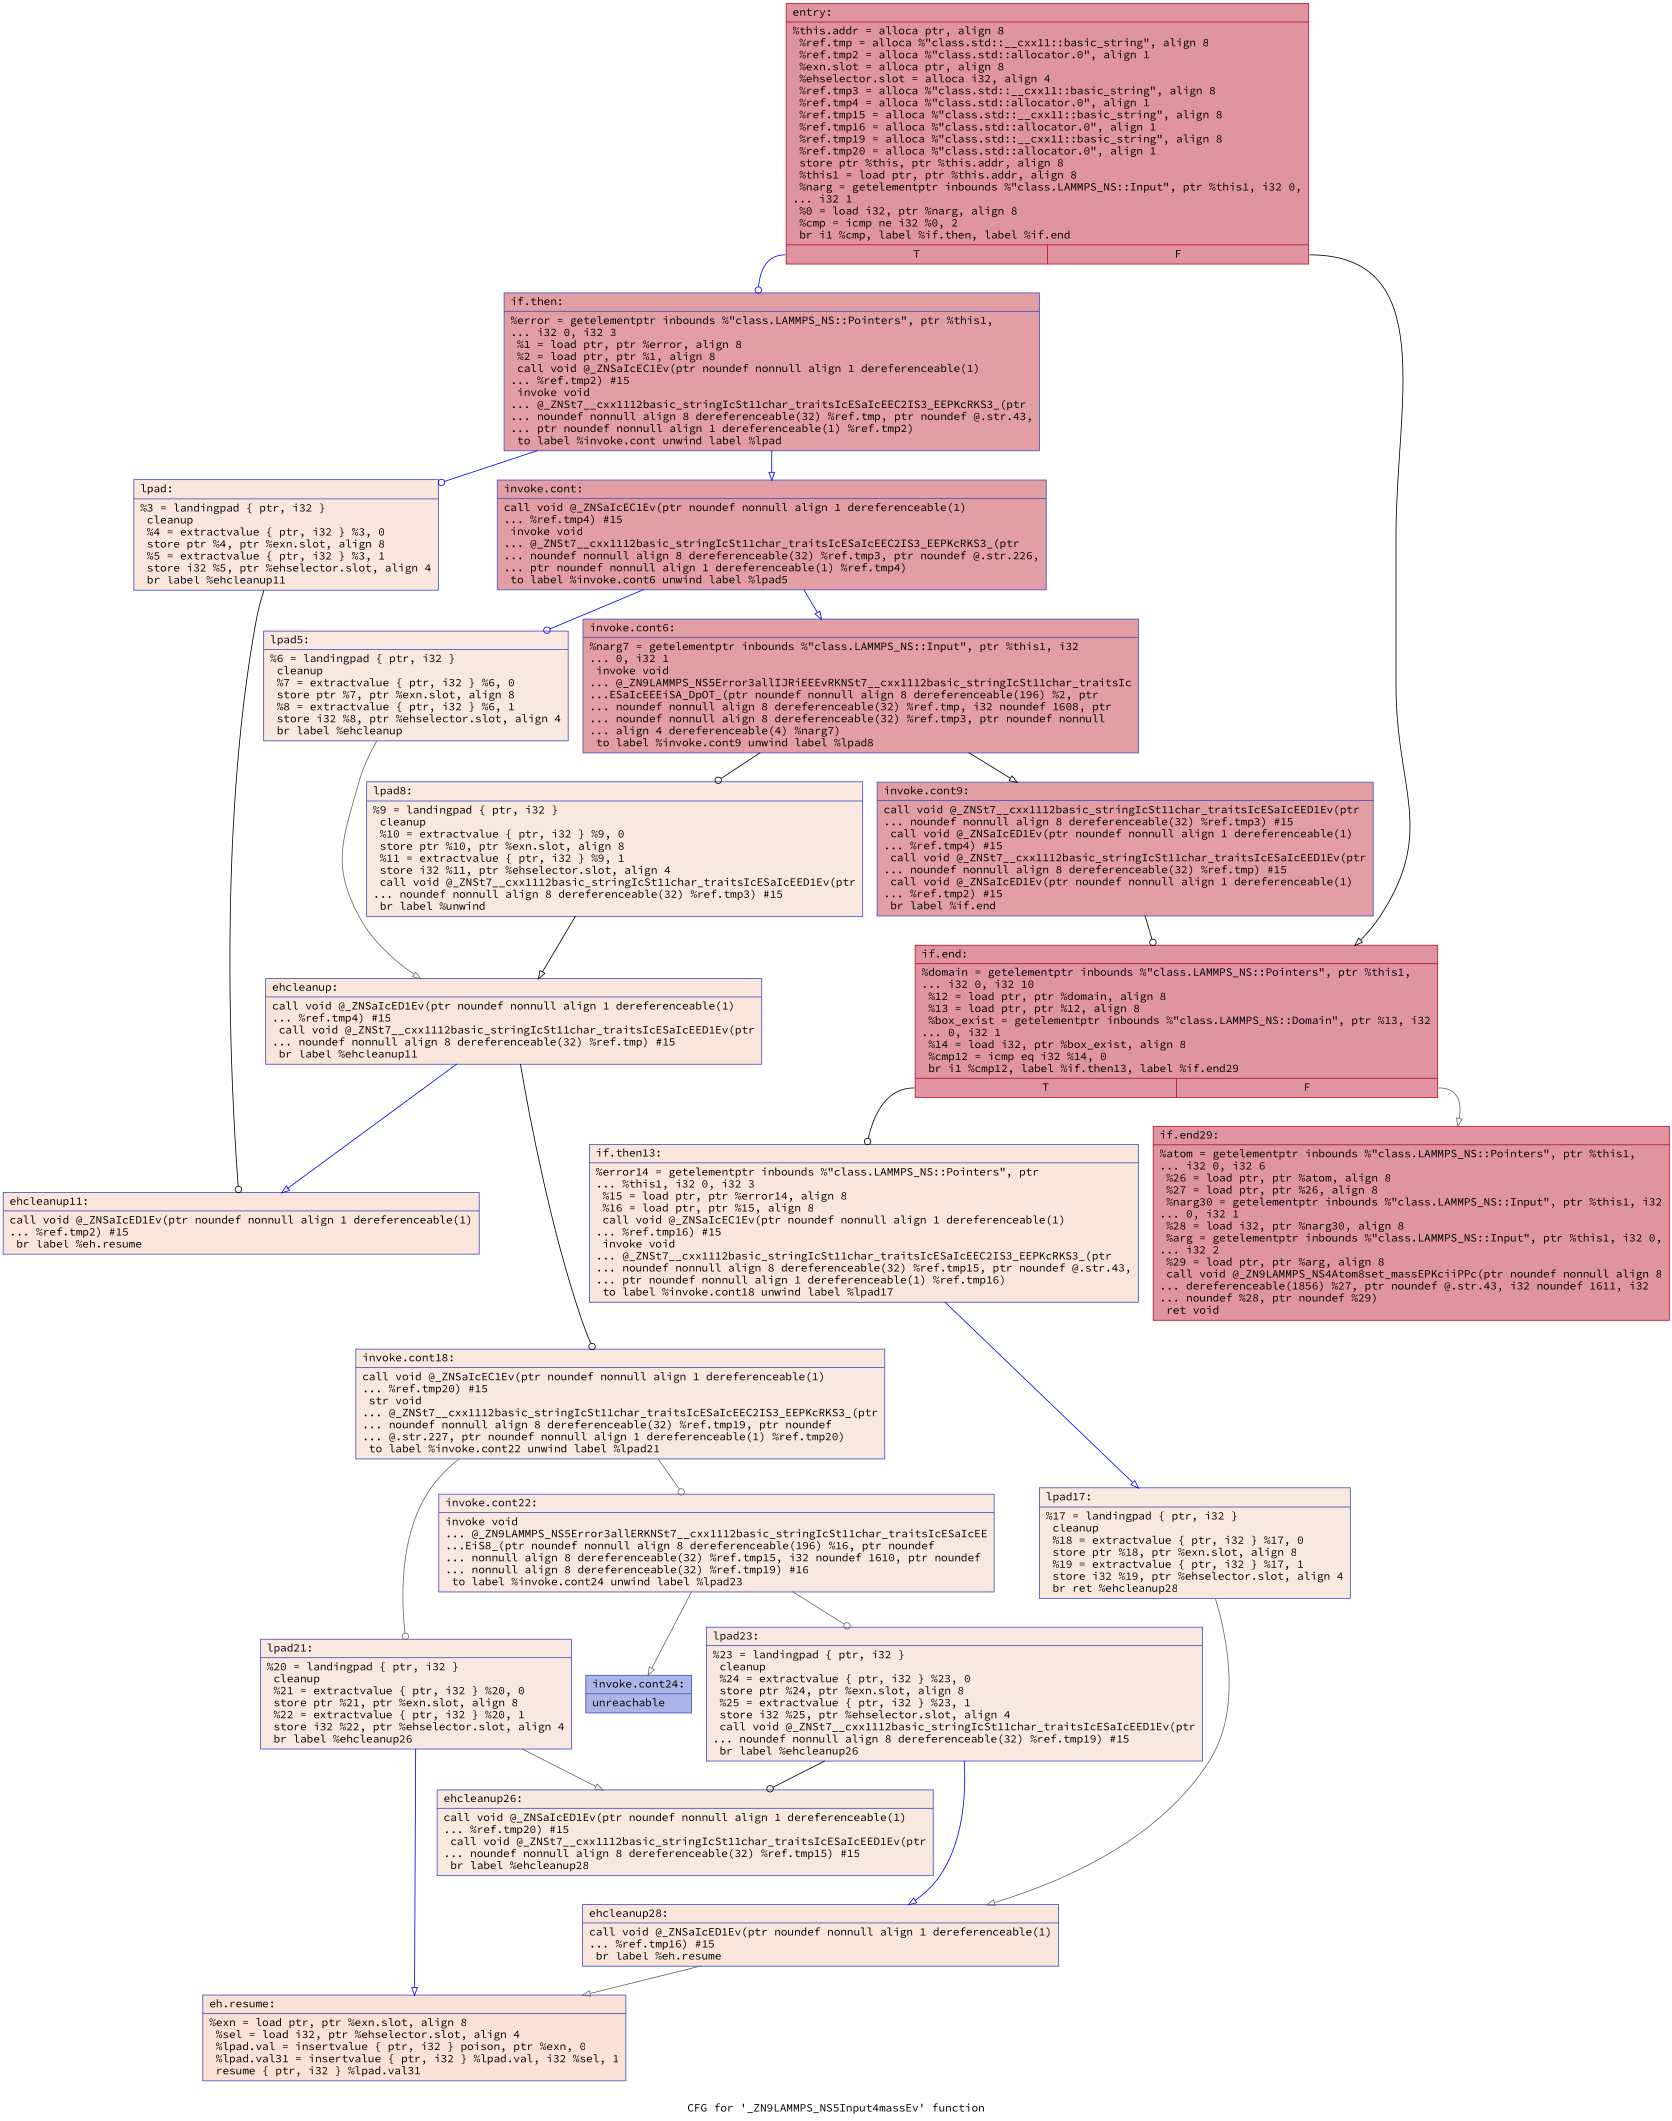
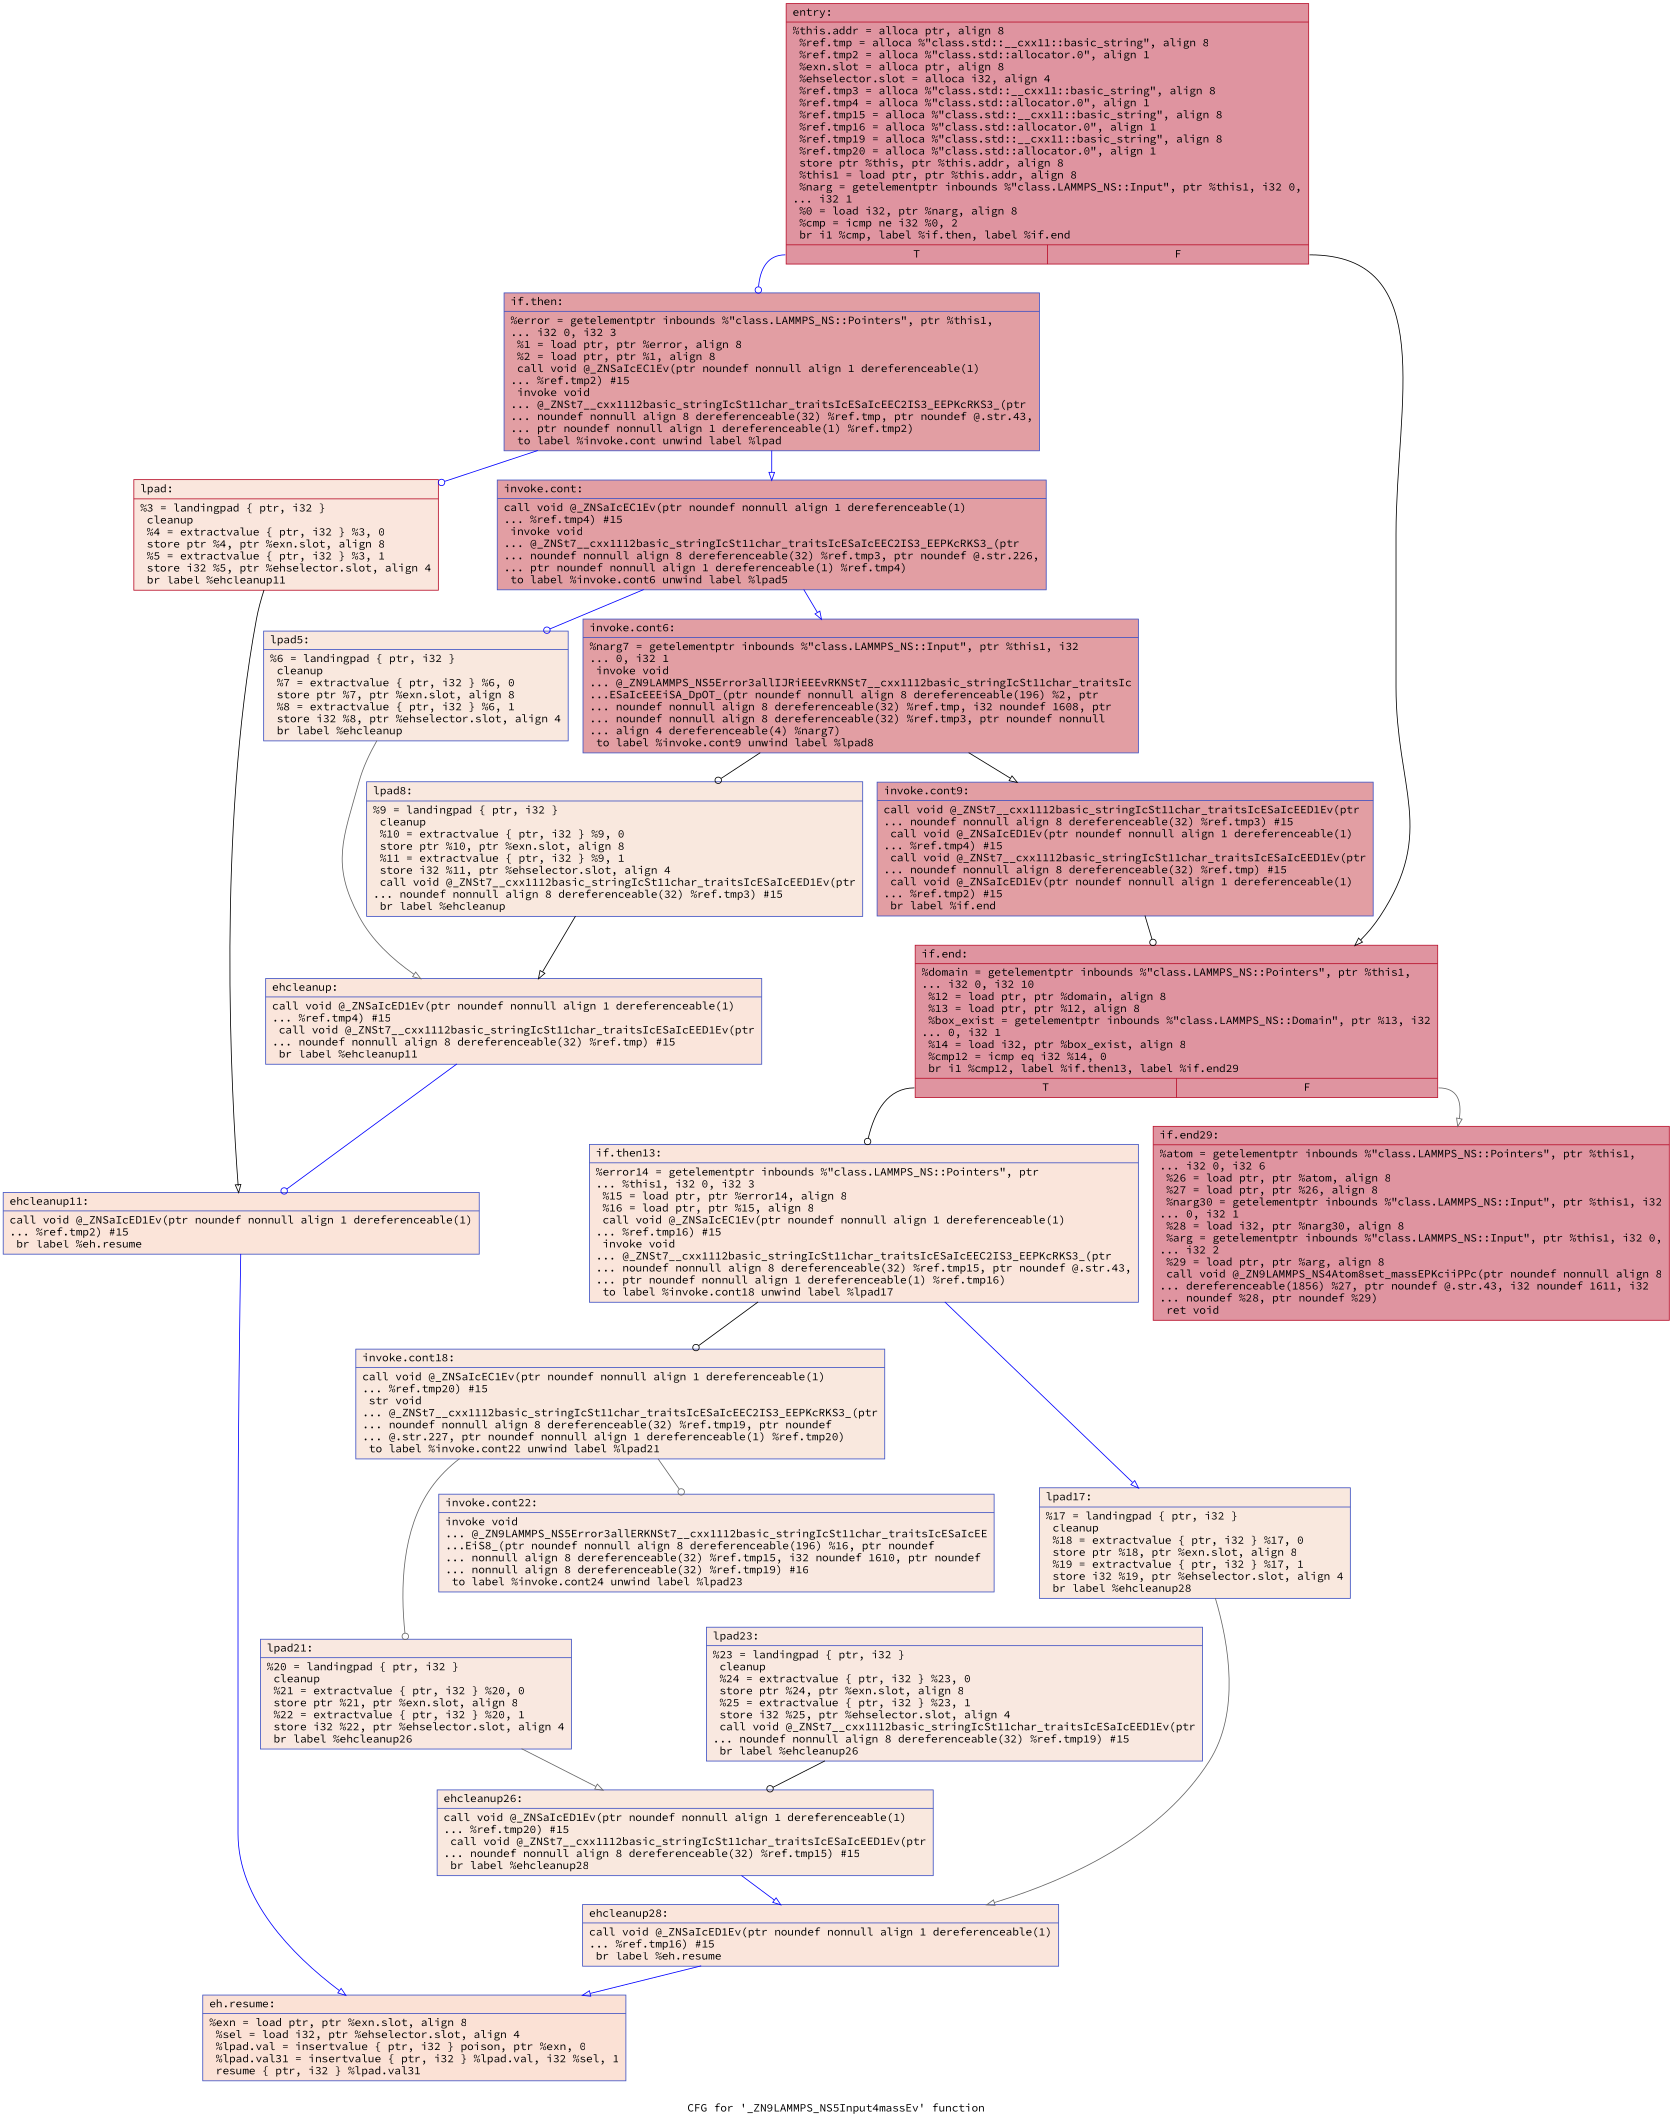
(286, 535) -> (286, 535)
(231, 887) -> (231, 887)
(430, 906) -> (440, 906)
(372, 1126) -> (372, 1126)
(549, 1205) -> (728, 1324)
(1112, 1588) -> (1119, 1588)
(818, 1608) -> none
(639, 1694) -> none
(957, 1837) -> (758, 1888)
(415, 1868) -> (238, 1640)
(646, 1980) -> (646, 1980)
